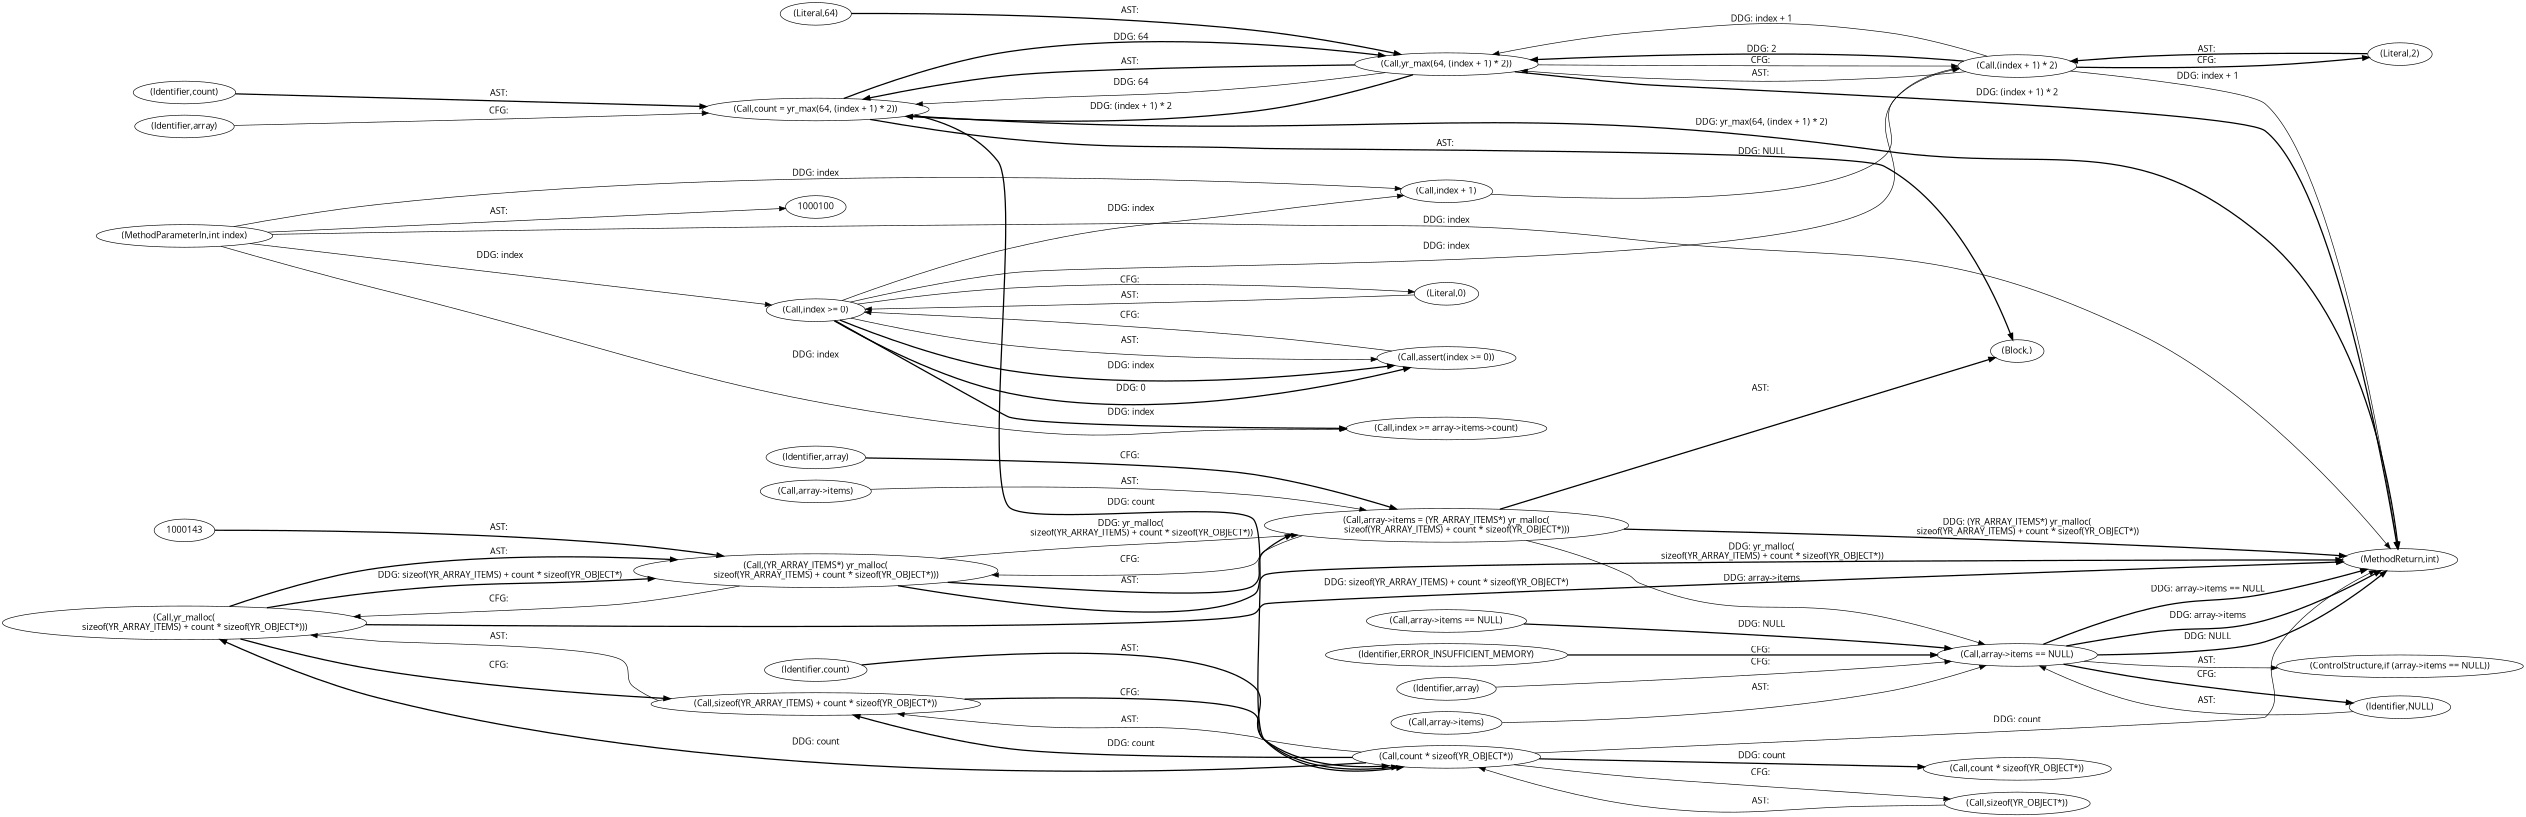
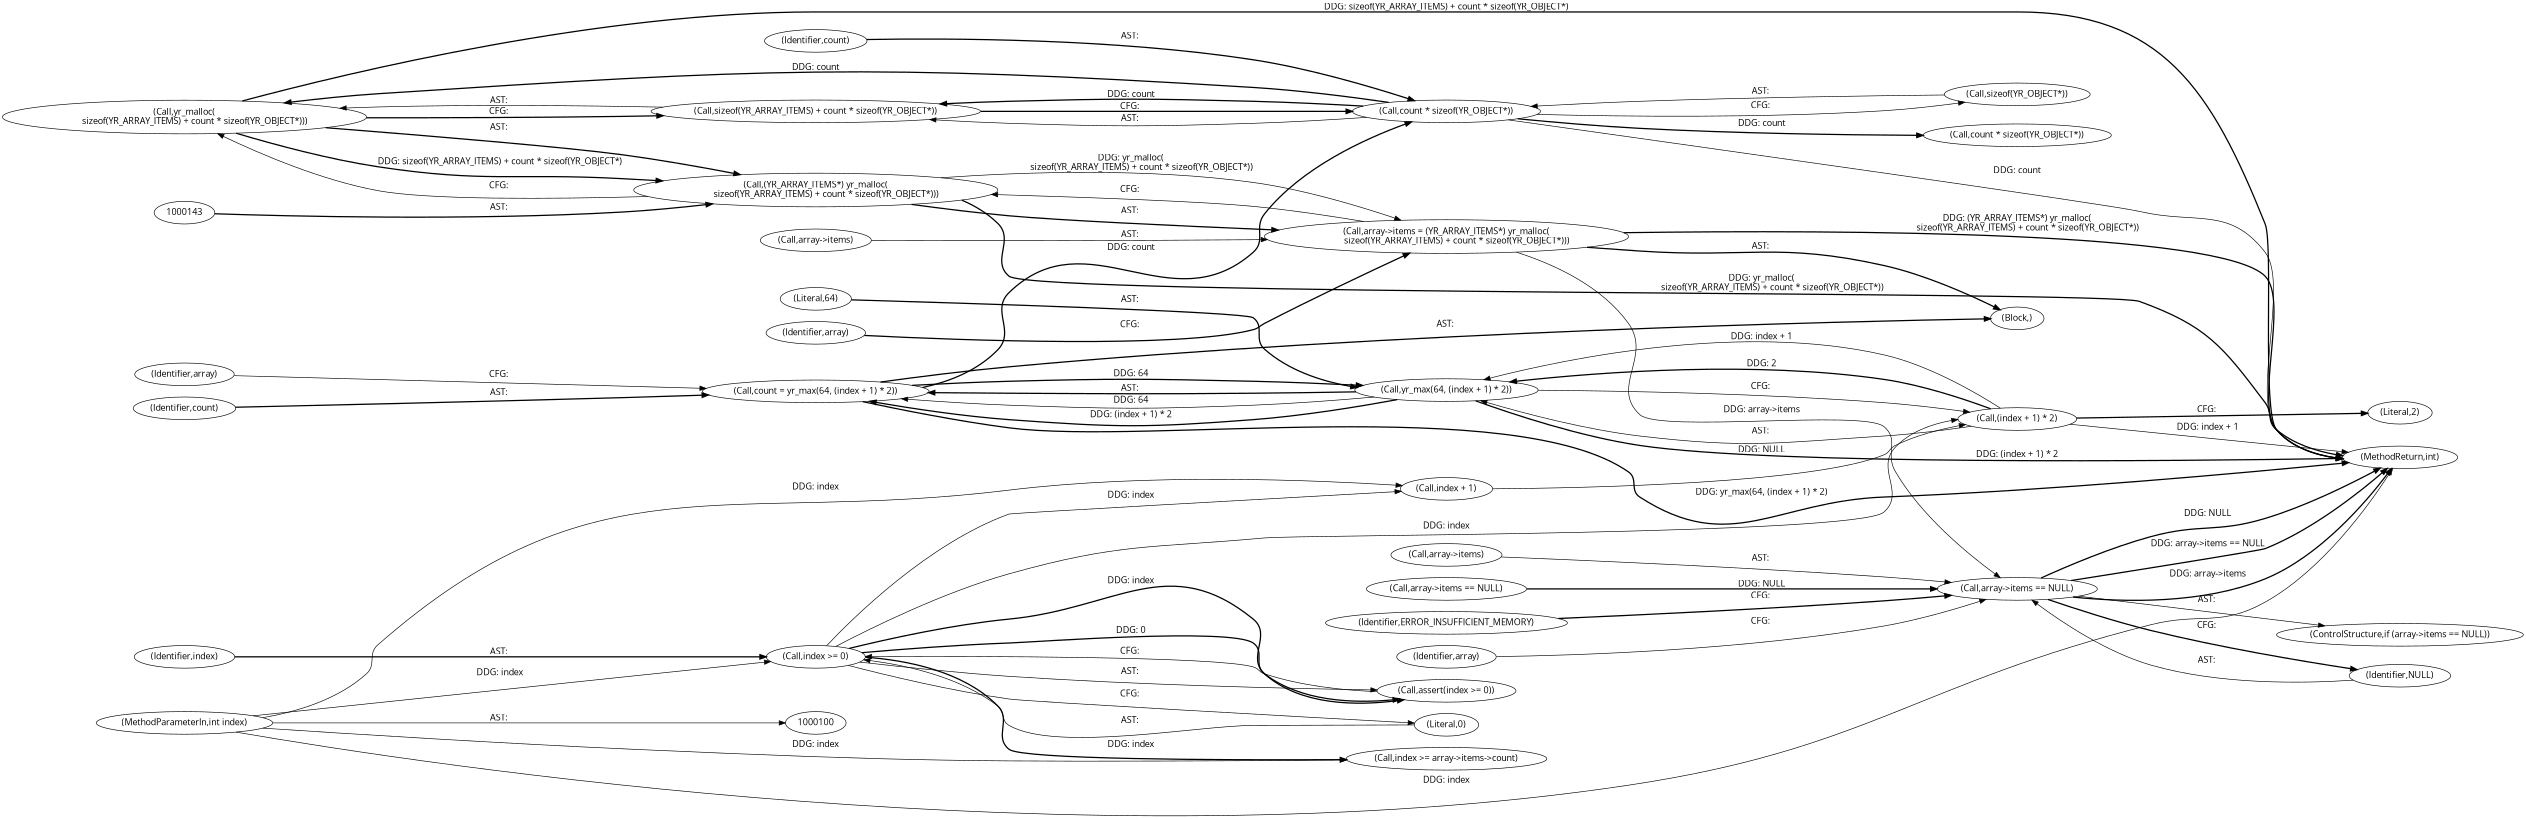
(2222, 54) -> none
none -> (184, 657)
